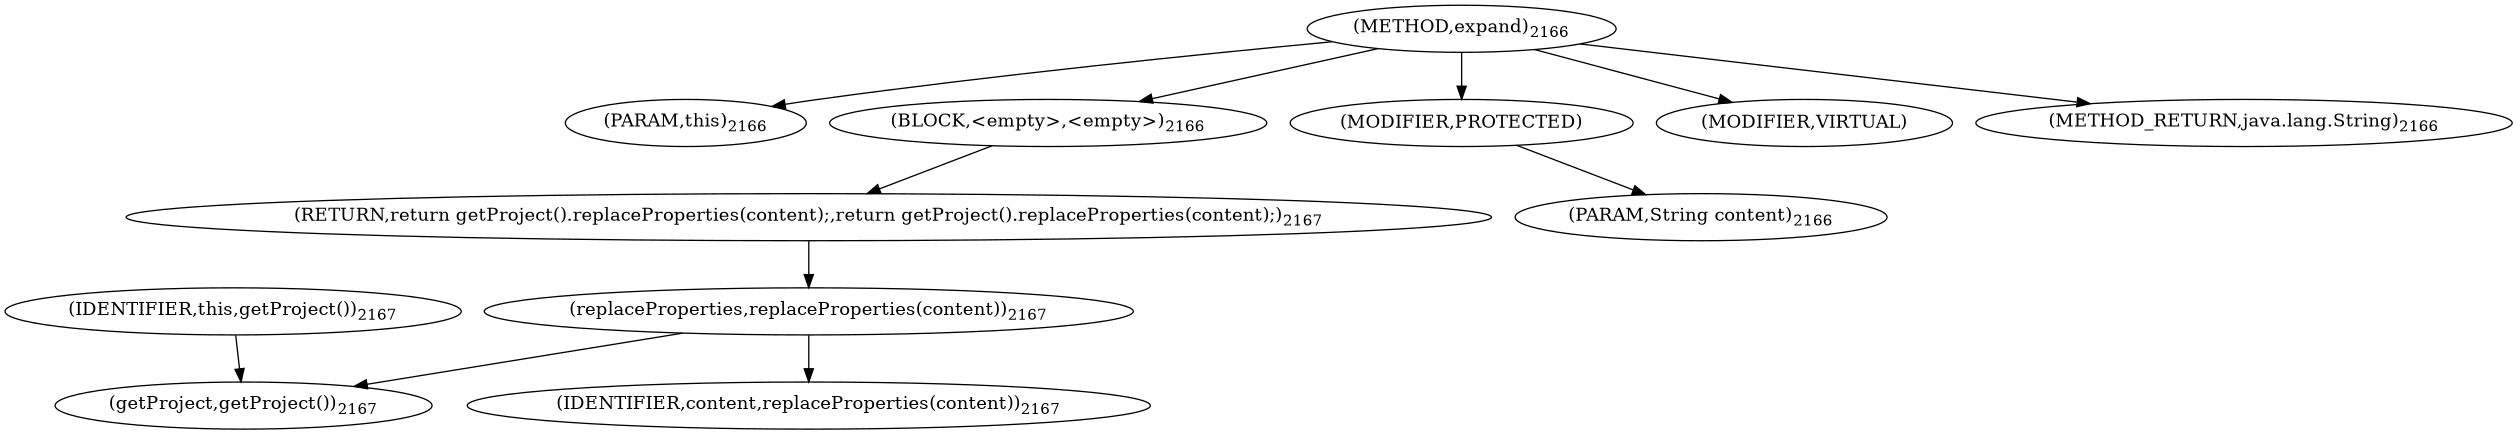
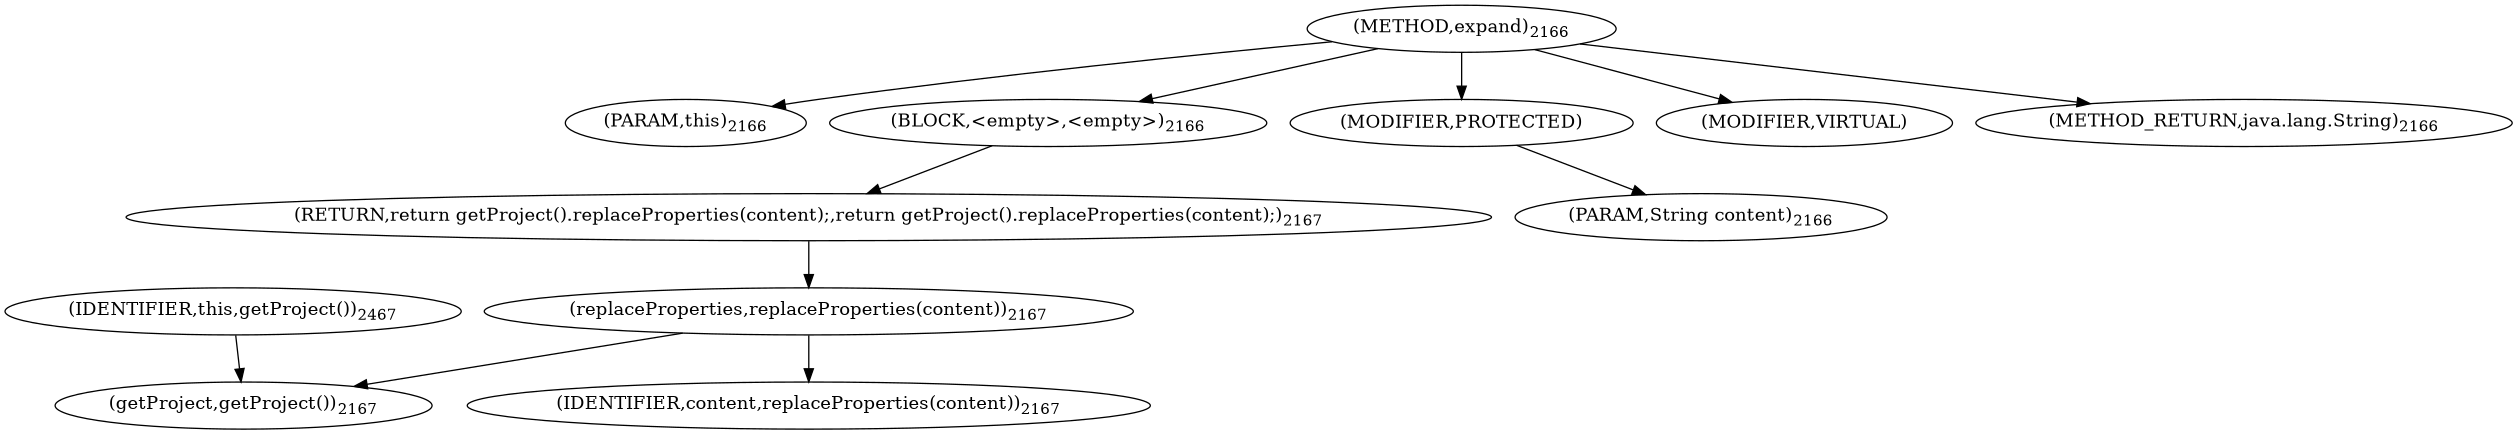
(378, 309) -> (378, 309)
